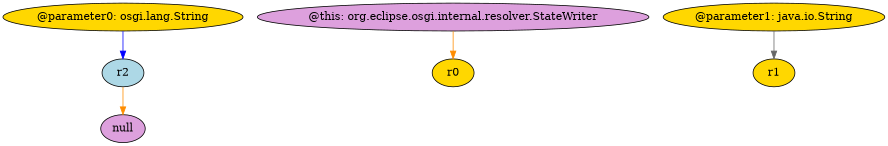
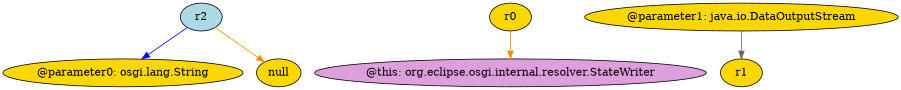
(774, 17) -> (741, 17)
(123, 41) -> (168, 41)
(453, 41) -> (510, 41)
(123, 129) -> (279, 73)
